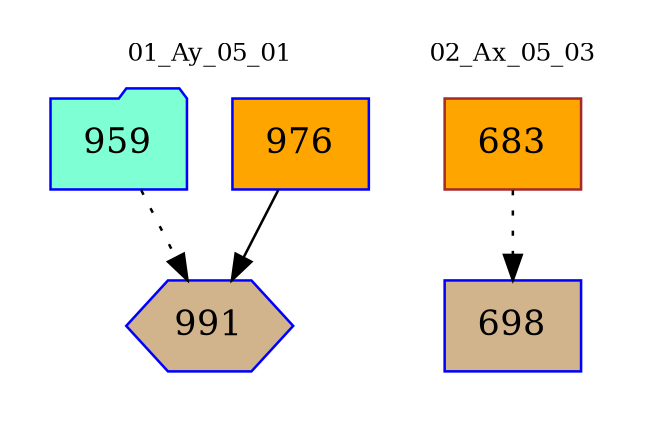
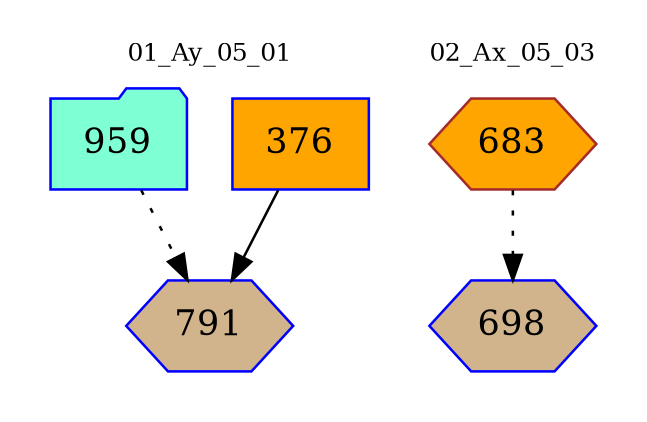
(301, 144) -> (301, 144)
(513, 144) -> (513, 144)
(210, 326) -> (210, 326)
(513, 326) -> (513, 326)
